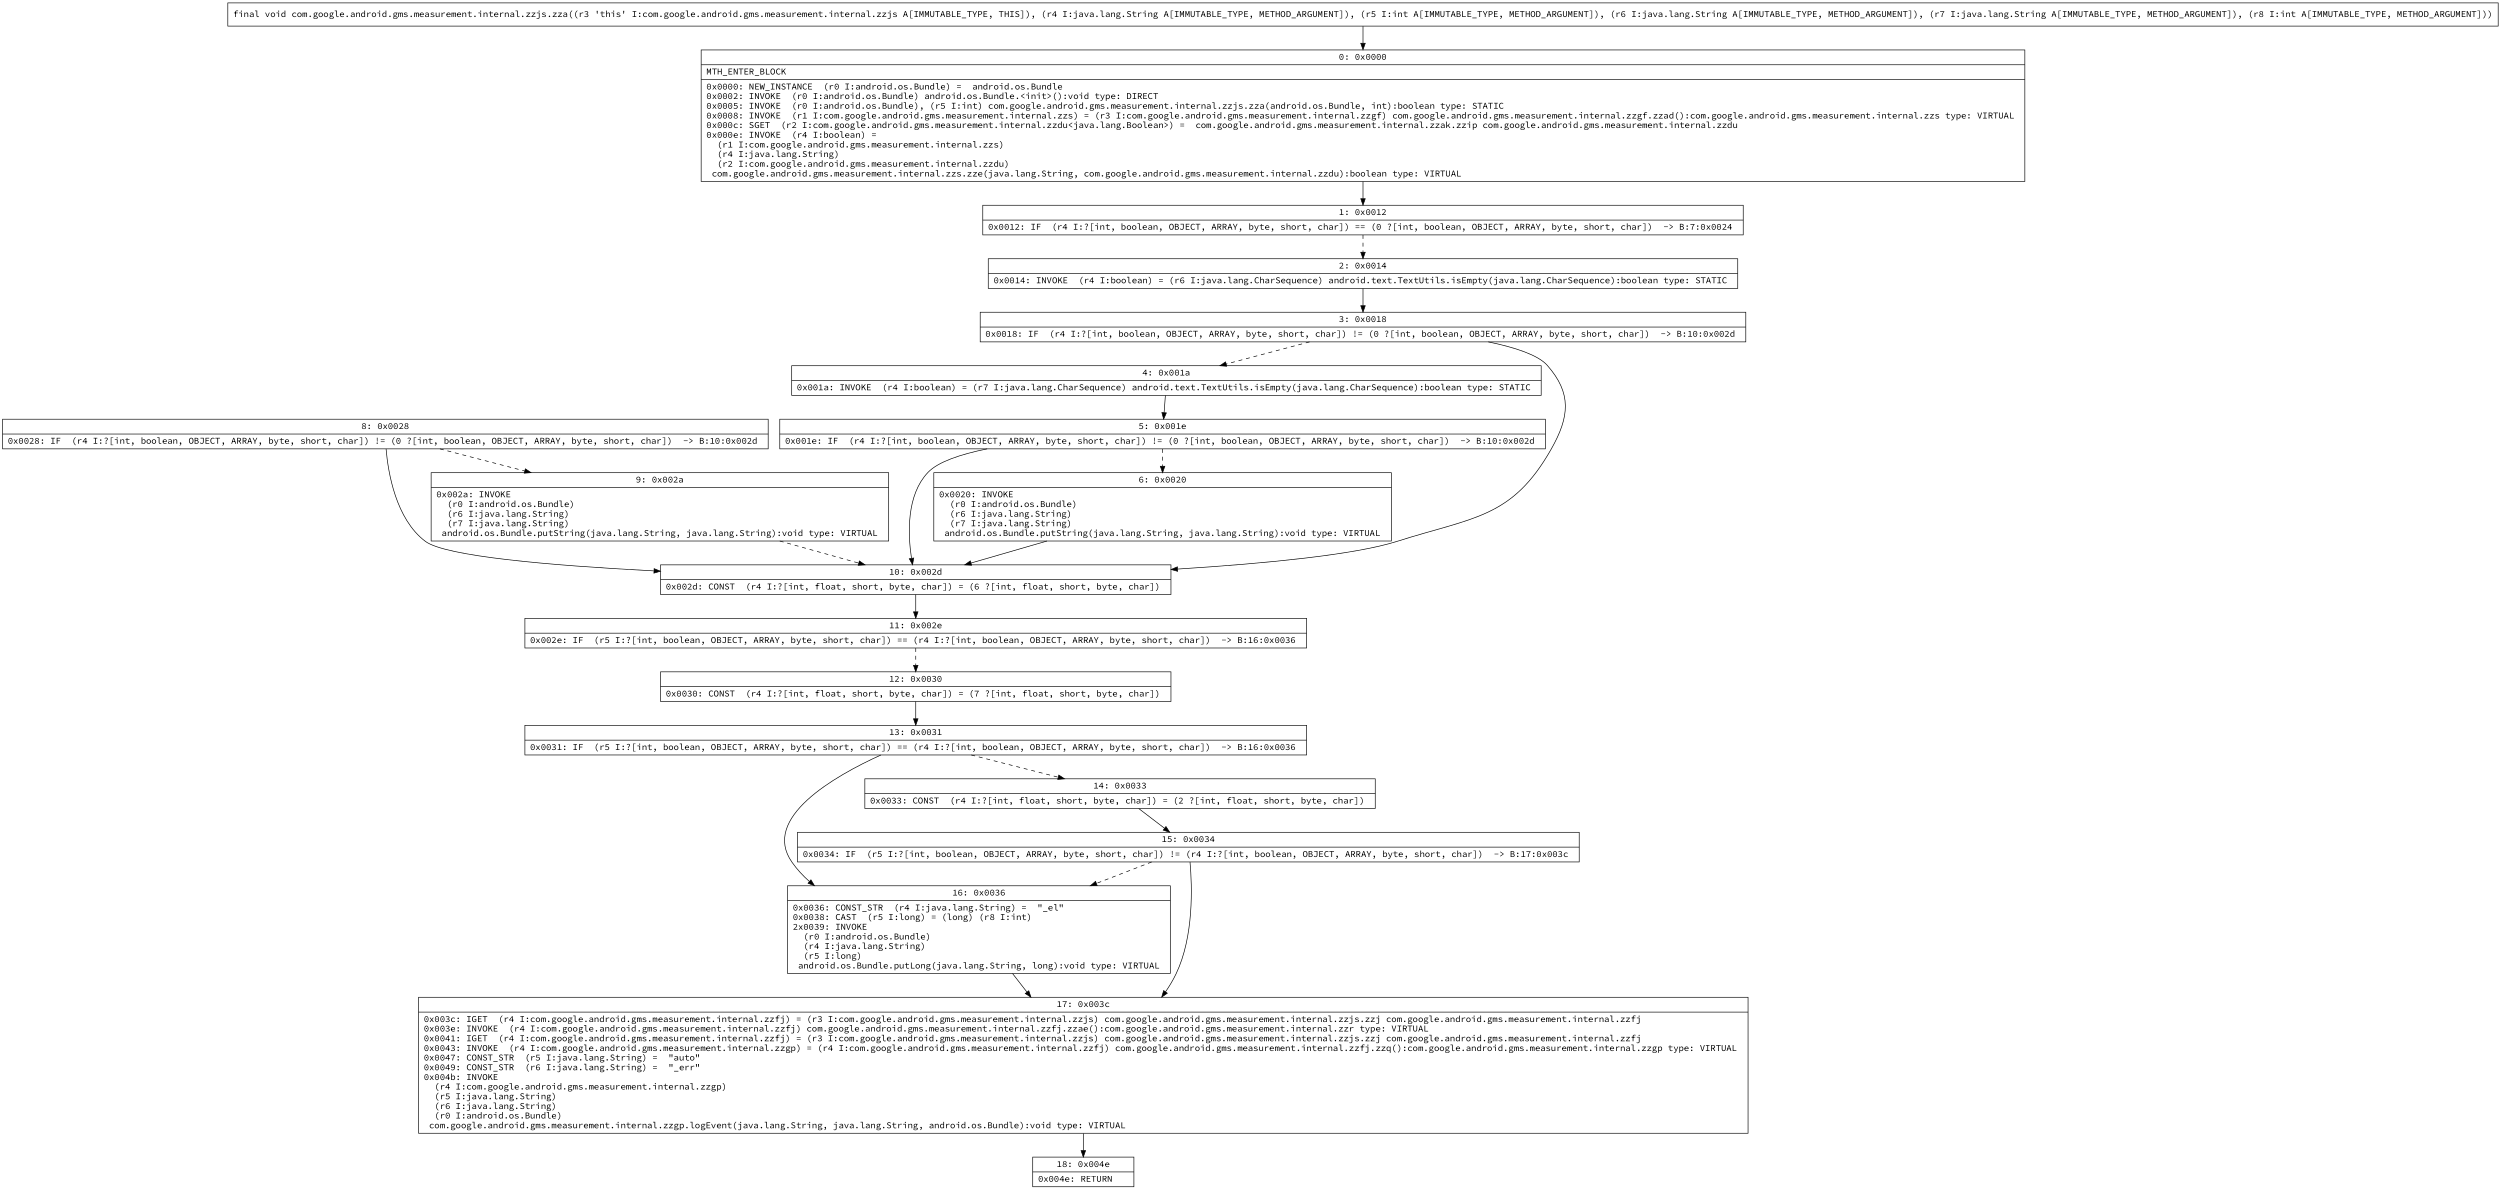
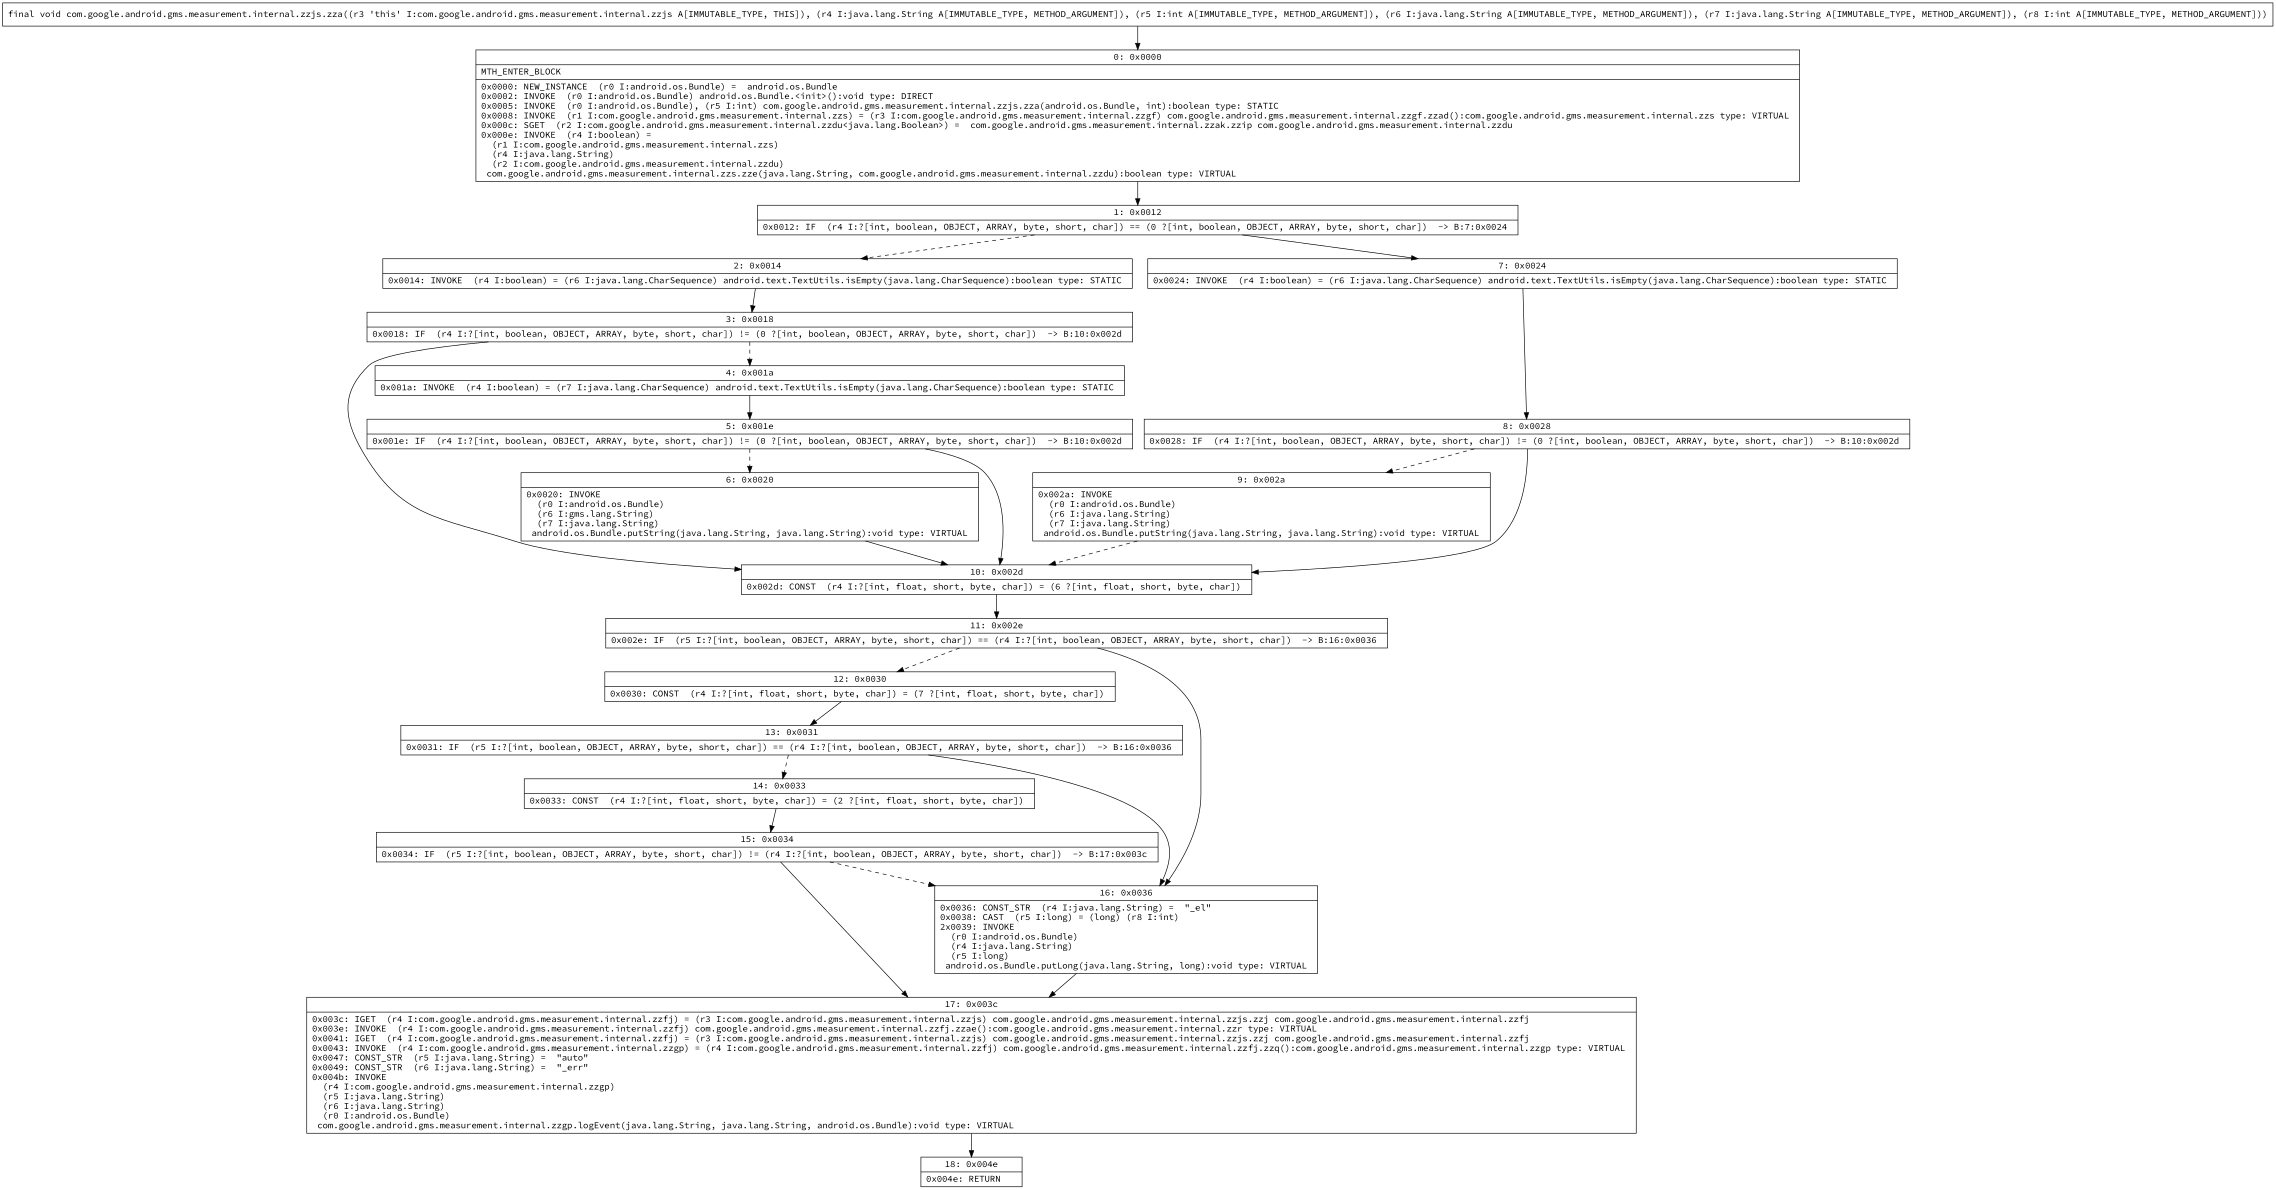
none -> (1522, 274)
(1006, 514) -> (590, 514)
none -> (1201, 739)
